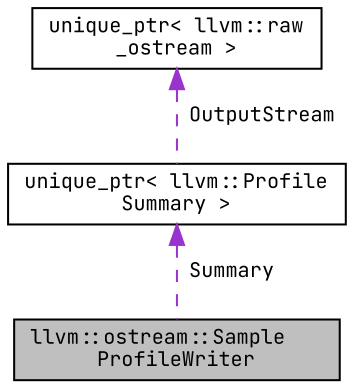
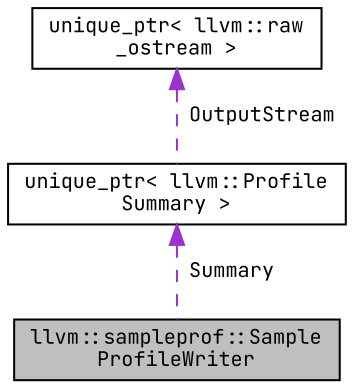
(177, 350) -> (177, 350)
